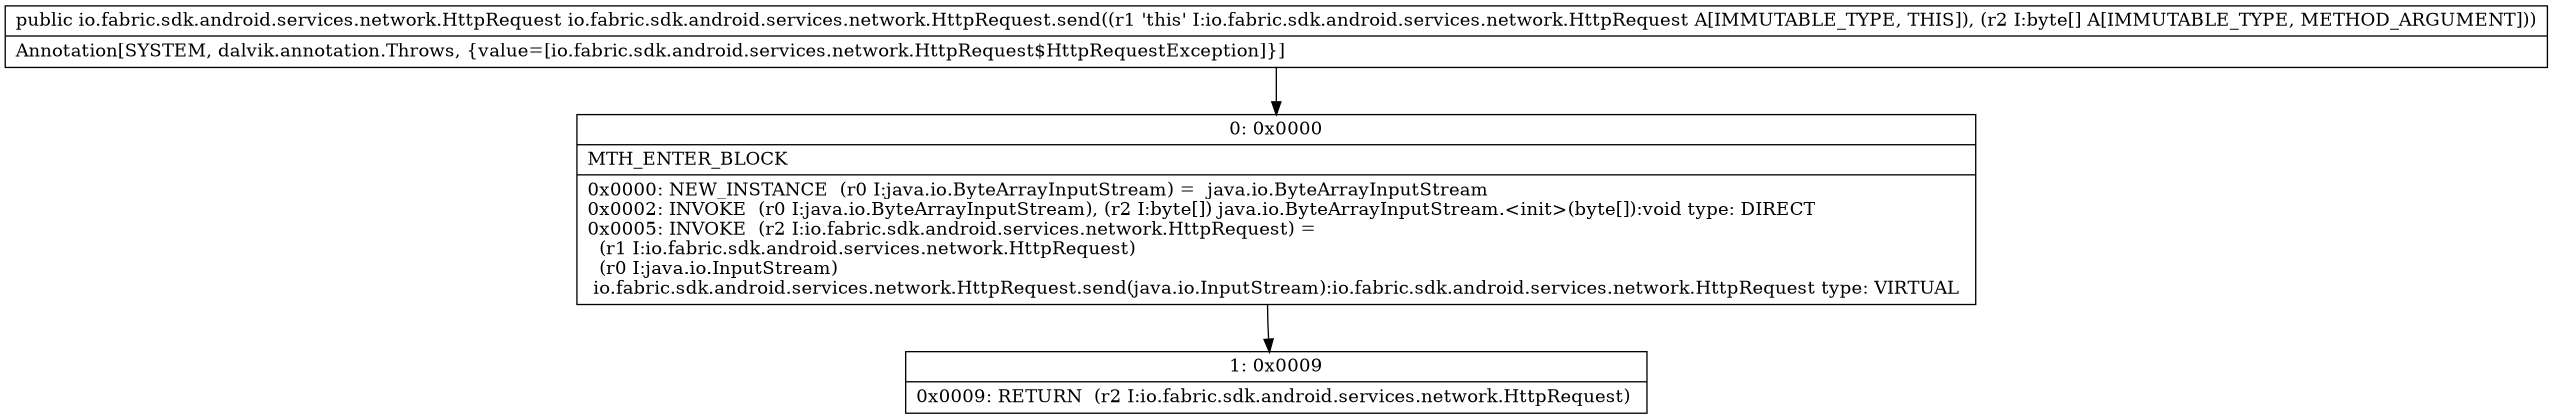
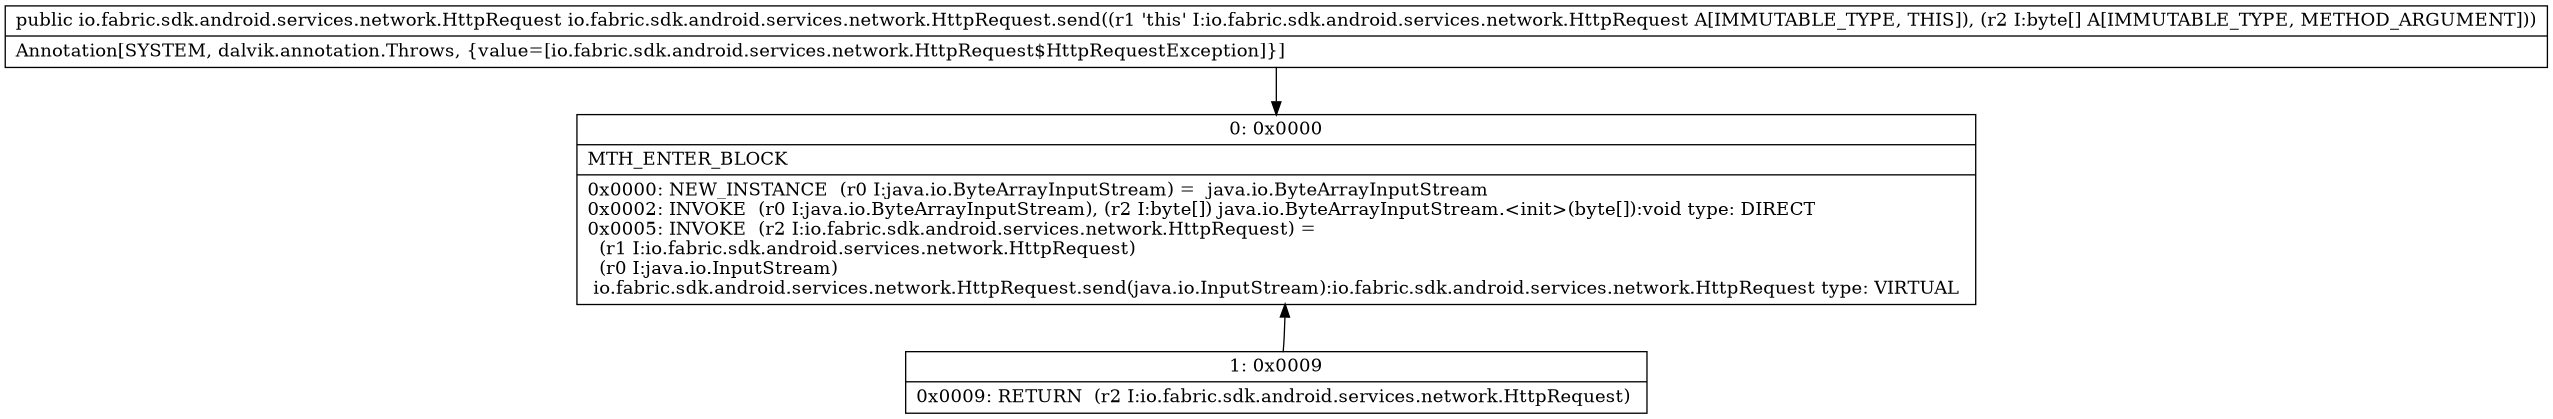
(1268, 321) -> (1284, 335)
